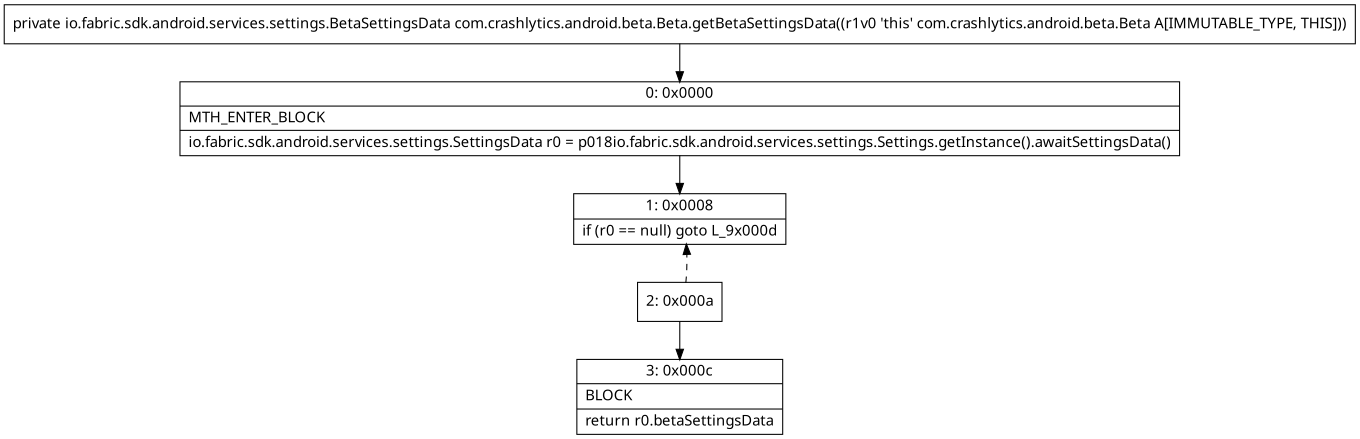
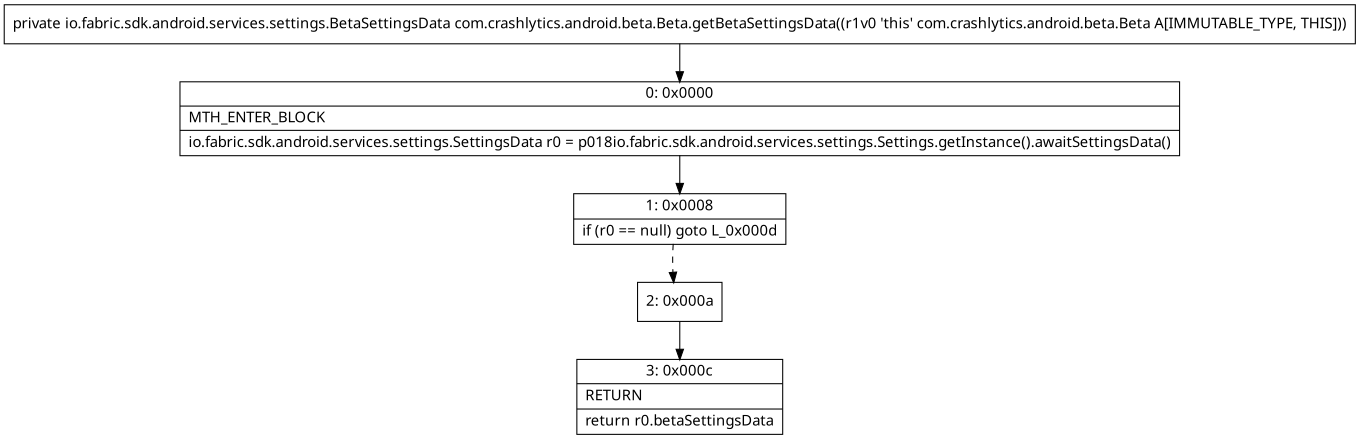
(680, 231) -> (680, 231)
(687, 269) -> (673, 258)
(610, 396) -> (614, 396)
